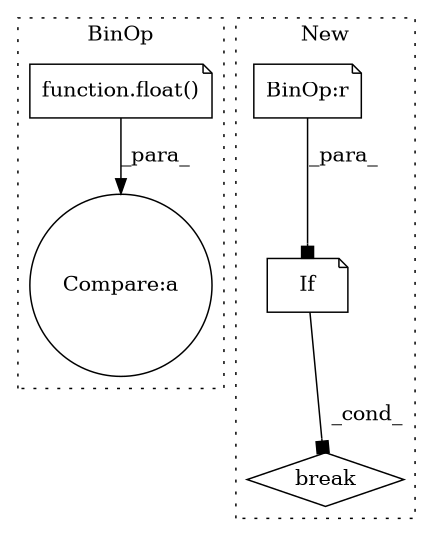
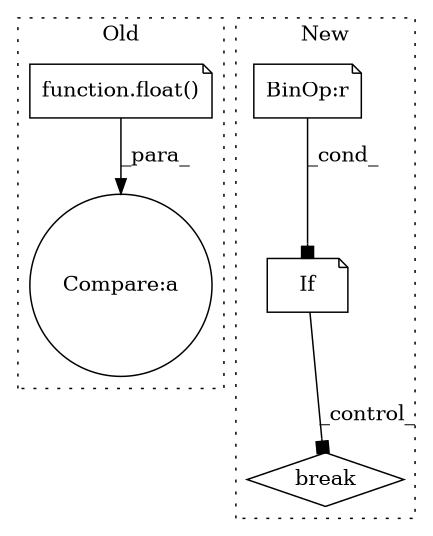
(121, 35) -> (121, 35)
(343, 156) -> (343, 156)
(367, 415) -> (367, 415)
